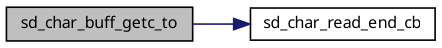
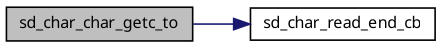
(100, 24) -> (100, 24)
